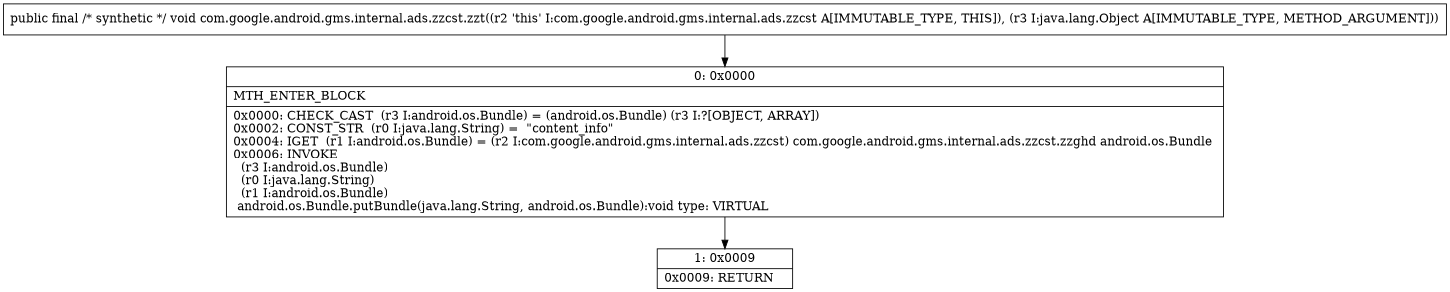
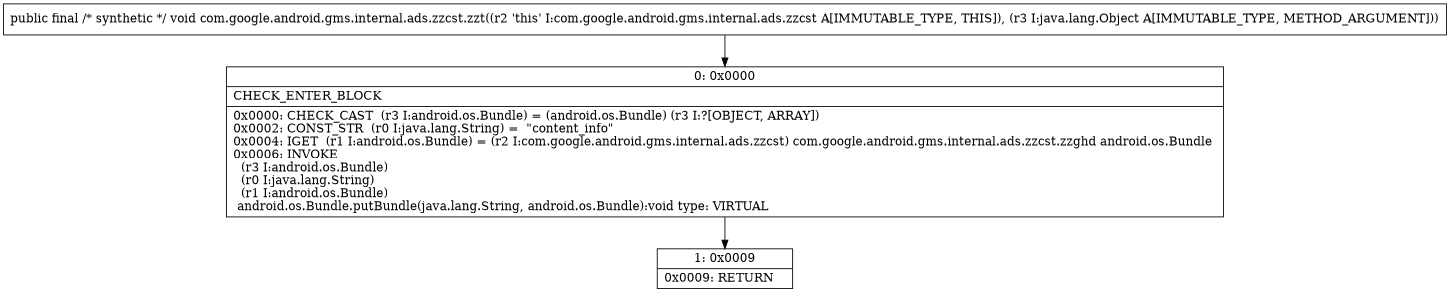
(300, 96) -> (307, 96)
